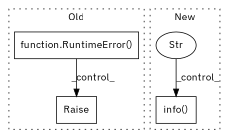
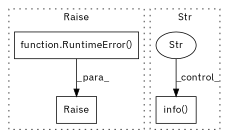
(77, 17) -> (77, 17)
(185, 17) -> (185, 17)
(94, 78) -> (94, 78)
